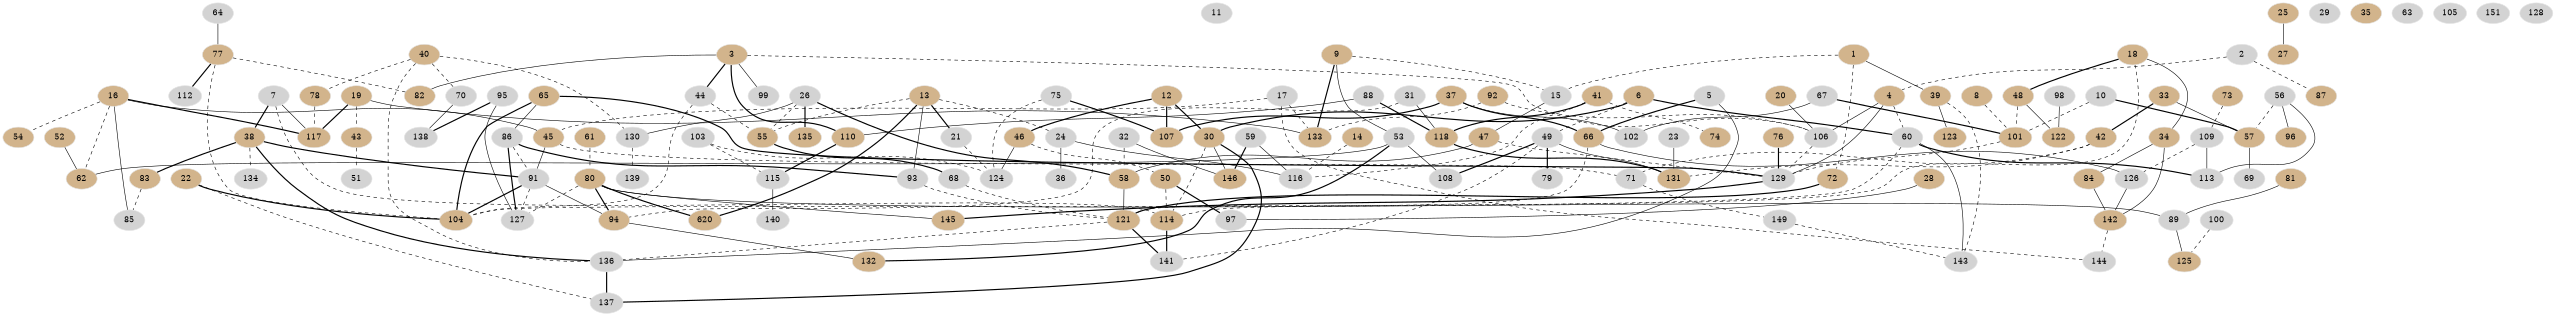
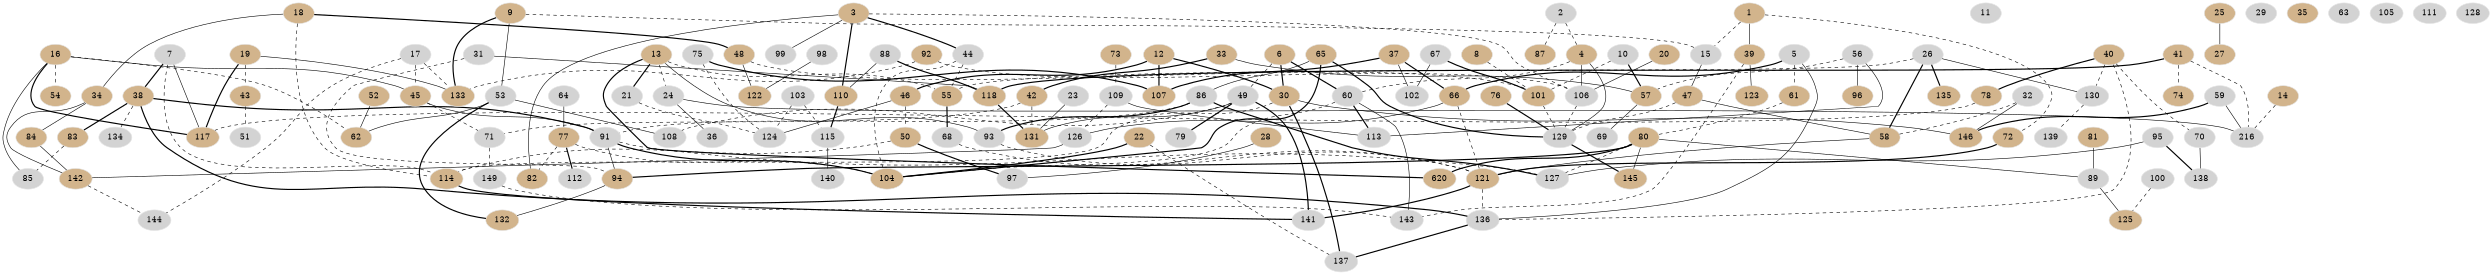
(2493, 13) -> (2430, 13)
(369, 73) -> (2046, 72)
none -> (1794, 75)
(1497, 158) -> (1040, 124)
(1295, 179) -> (2247, 137)
(1367, 223) -> (1297, 148)
